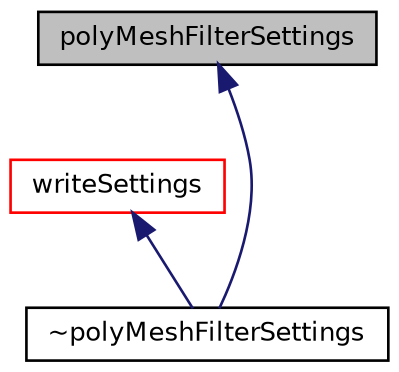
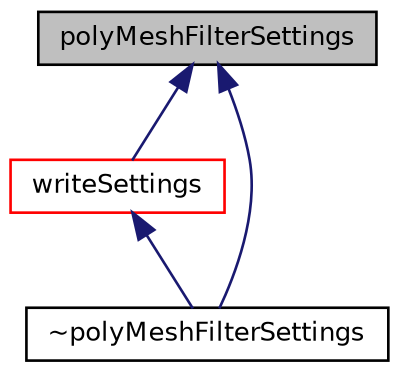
none -> (155, 124)
